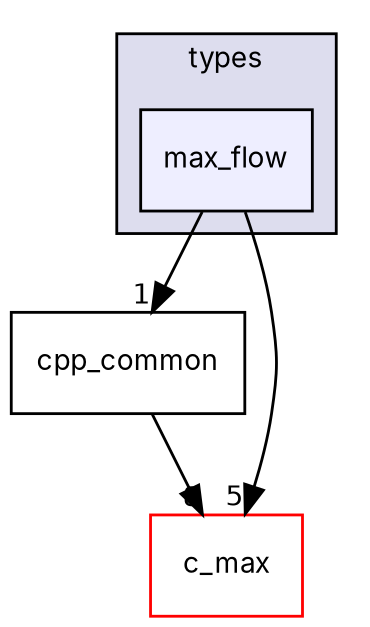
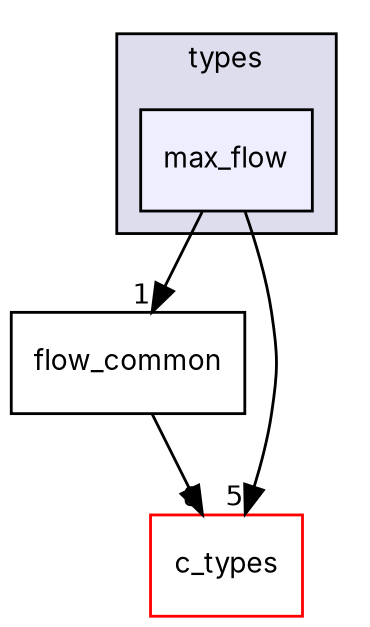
(128, 363) -> (128, 363)
(227, 566) -> (227, 566)
